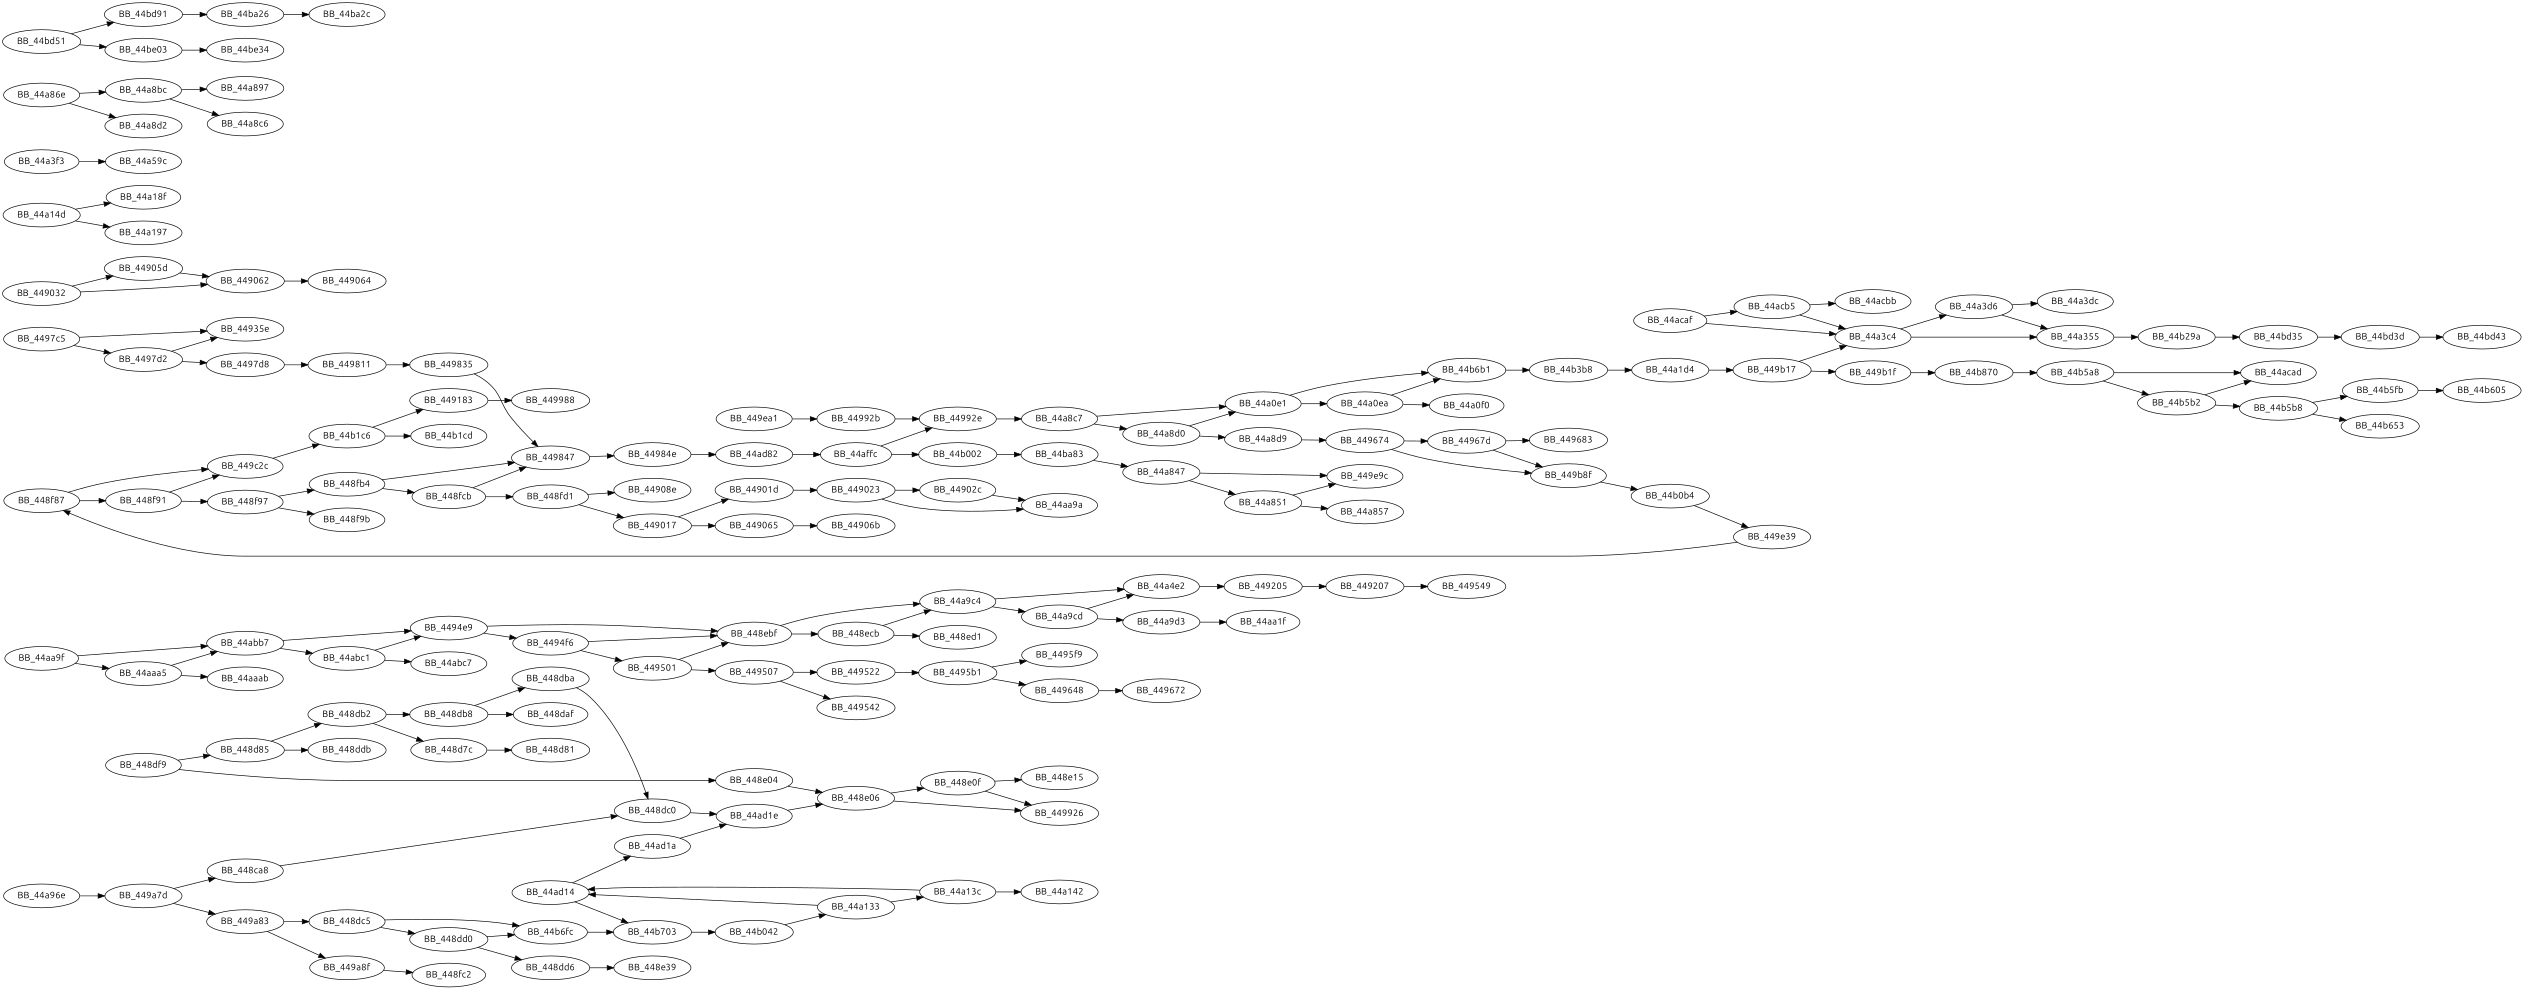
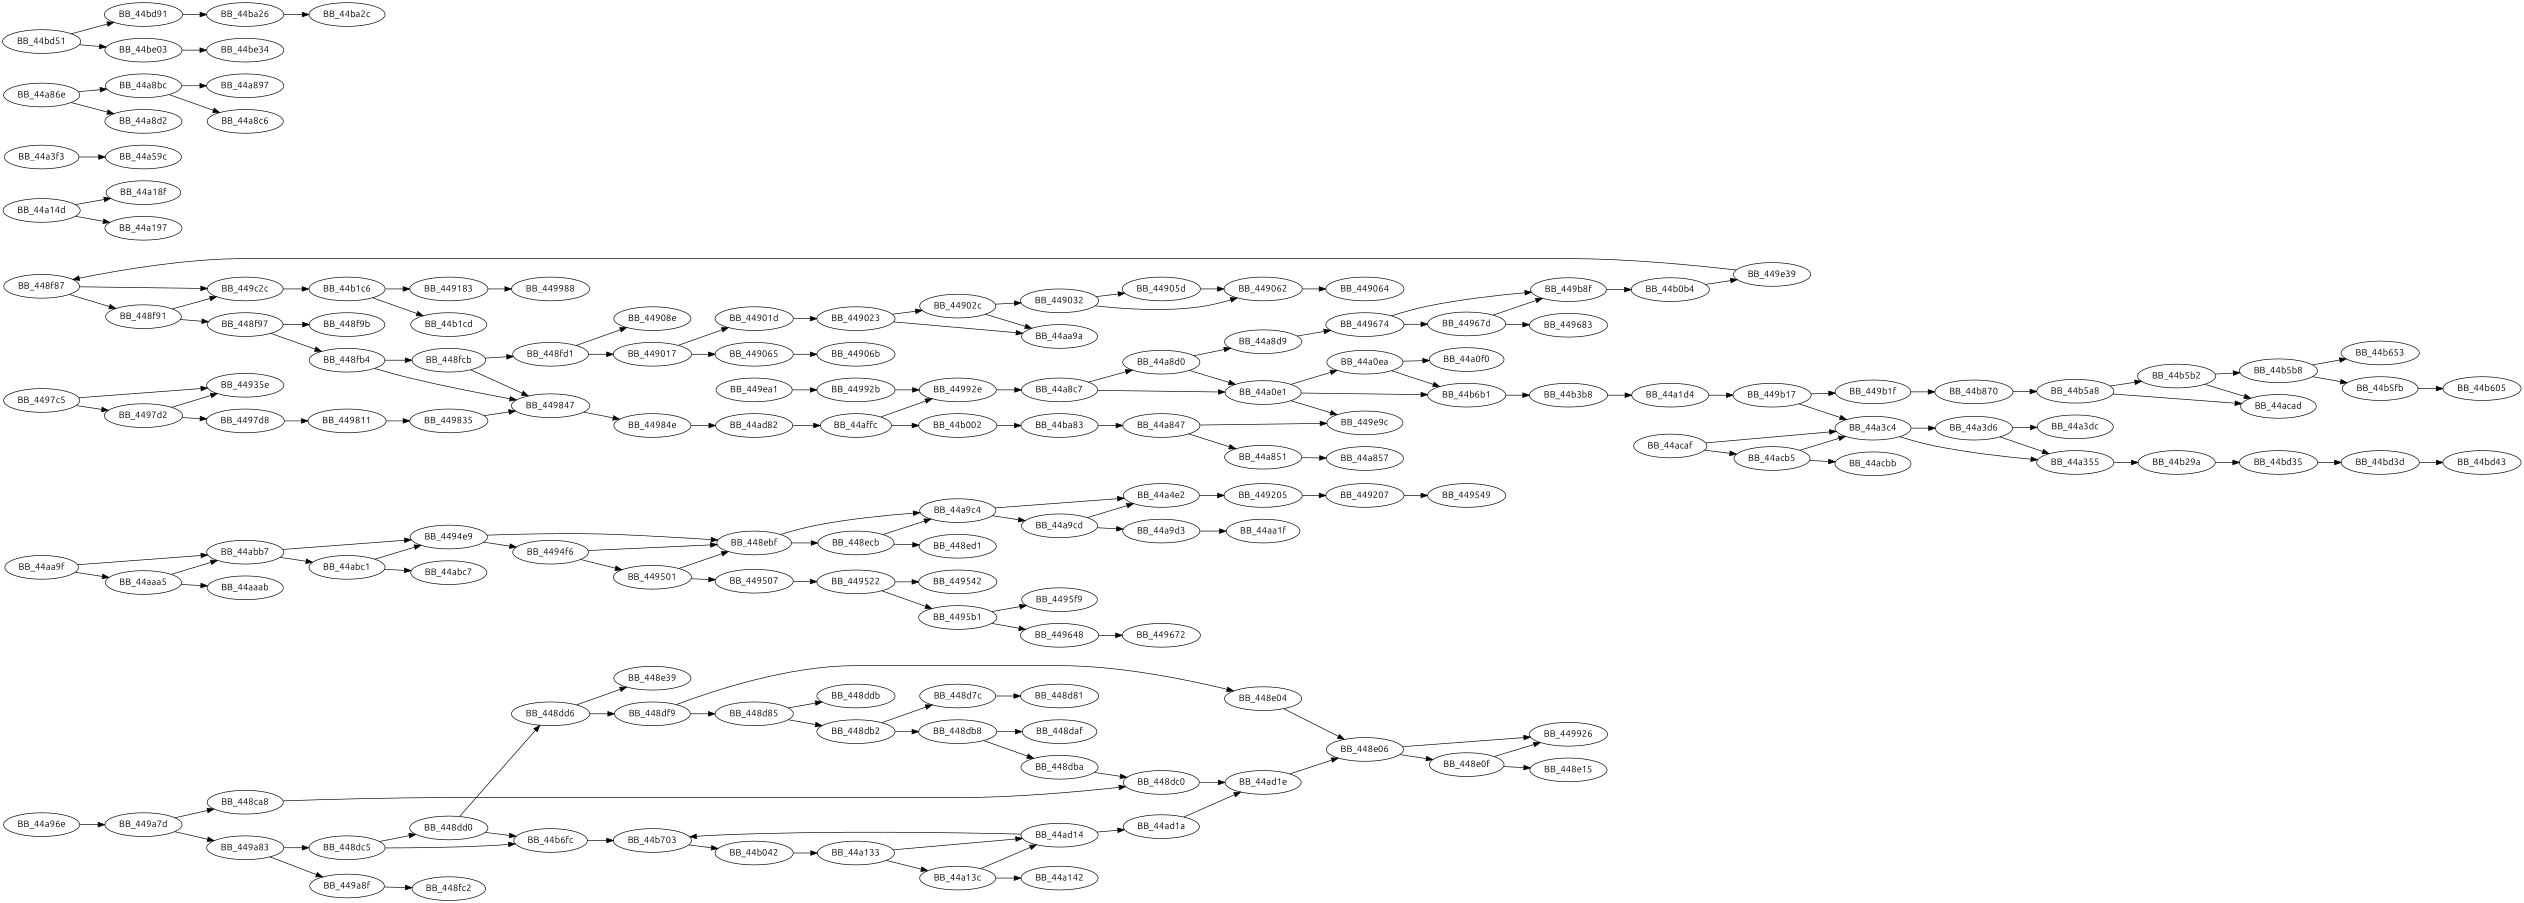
none -> (1005, 304)
(1311, 490) -> (1311, 407)
(802, 689) -> (904, 582)
none -> (599, 714)
